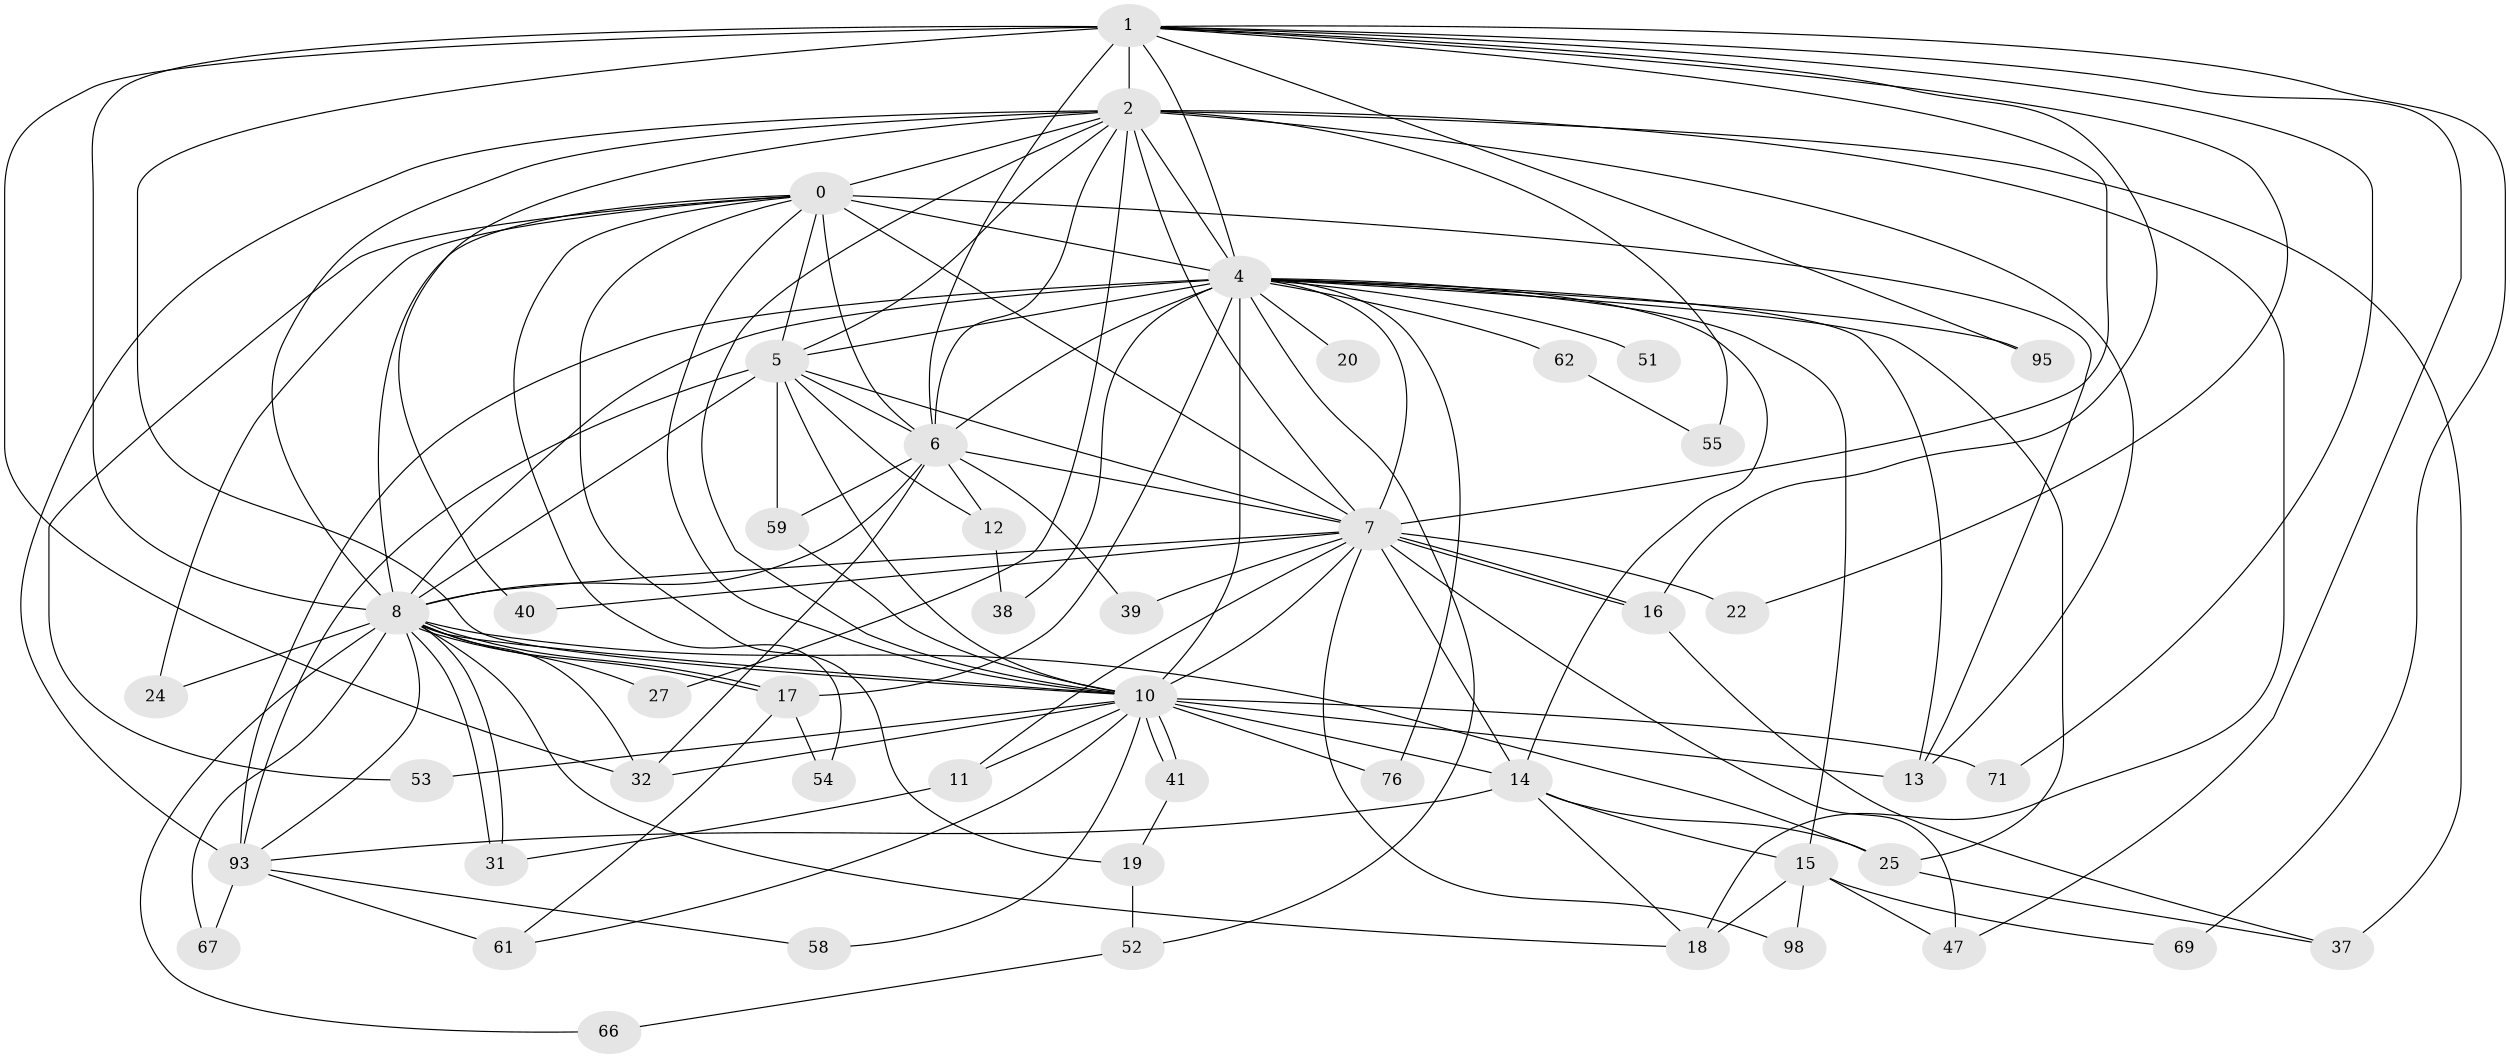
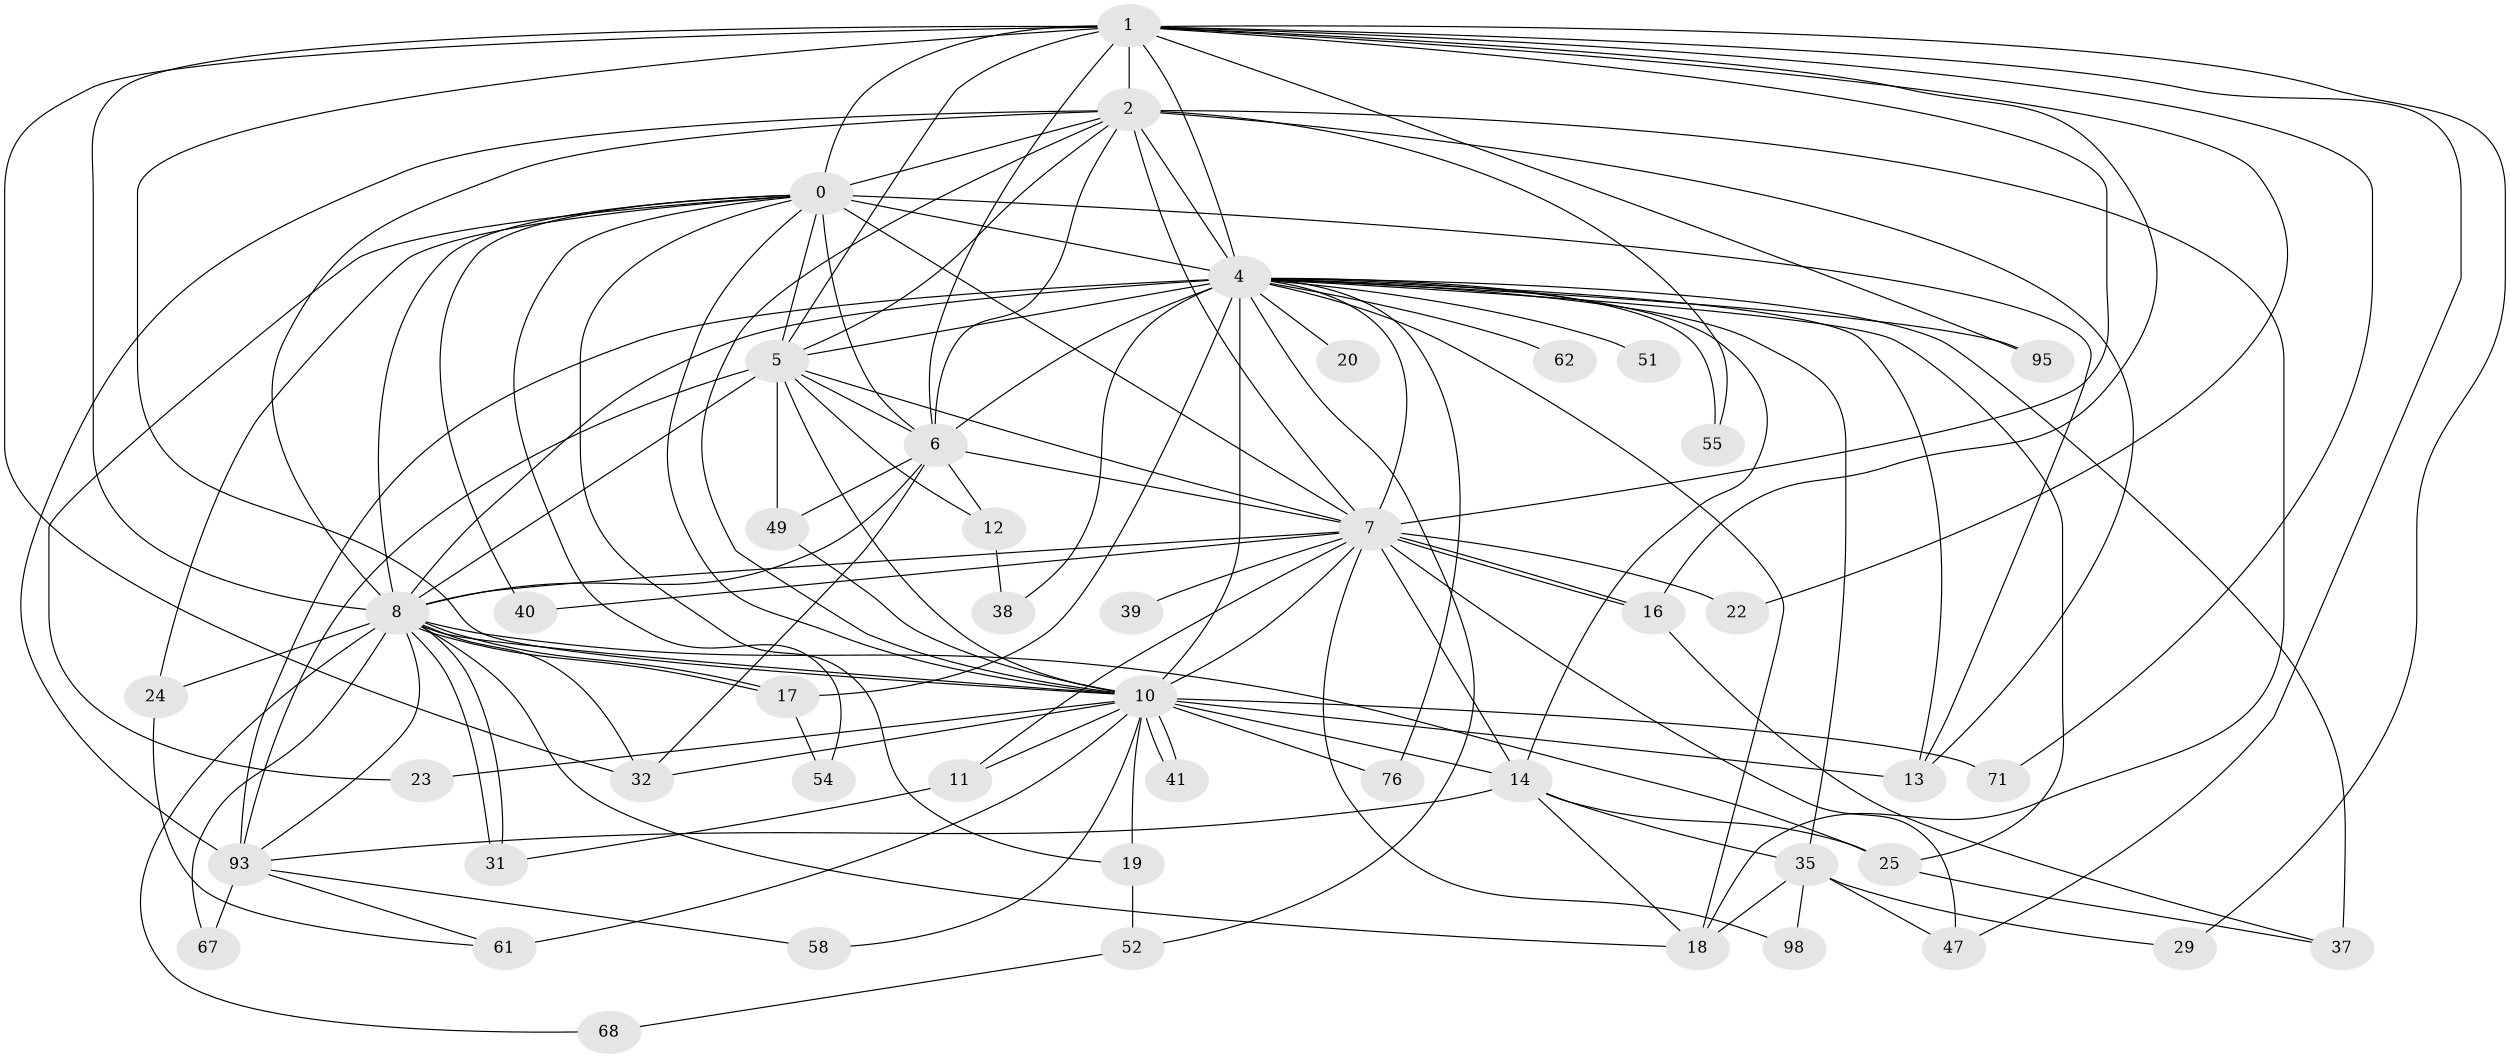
none -> (932, 53)
none -> (914, 150)
(2075, 177) -> (1974, 363)
(577, 191) -> (467, 271)
(1639, 403) -> (1530, 293)
none -> (1690, 499)
(1047, 517) -> none
(777, 529) -> (777, 529)
(660, 697) -> none
(422, 781) -> (422, 781)
(665, 818) -> (245, 909)
(1155, 822) -> (1133, 780)
(1806, 865) -> (1806, 865)
(2185, 949) -> (2185, 949)
(609, 1032) -> (609, 1032)
